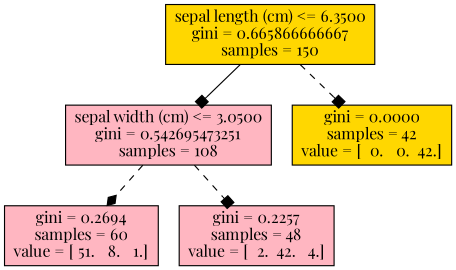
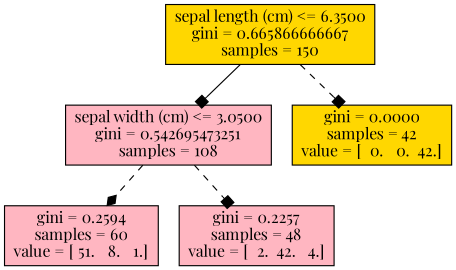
(81, 236) -> (81, 236)
